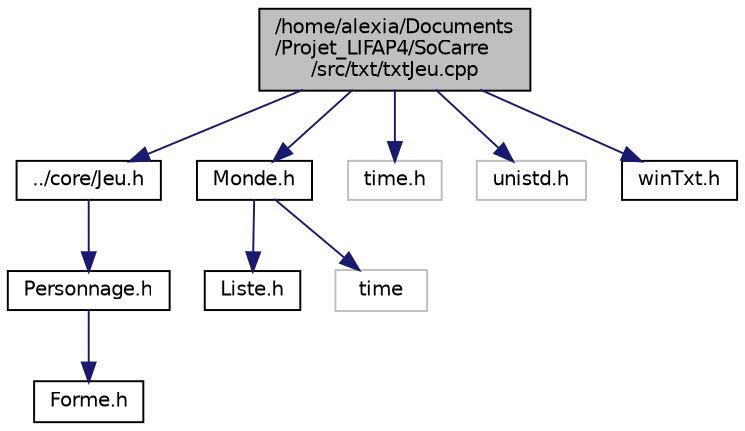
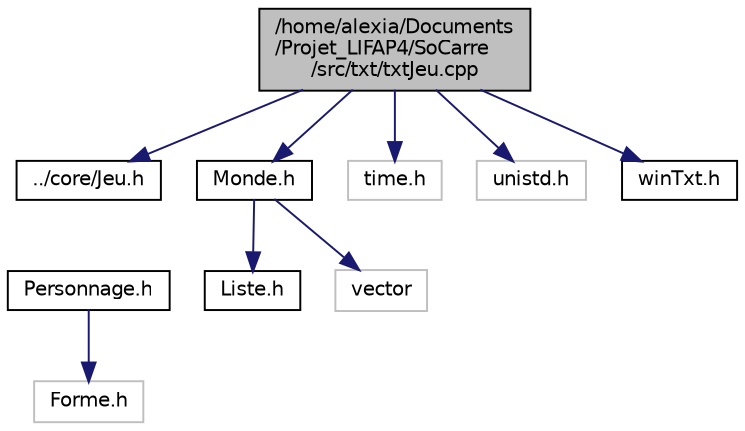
(89, 225) -> none
(381, 291) -> (381, 291)
(89, 402) -> (89, 402)
